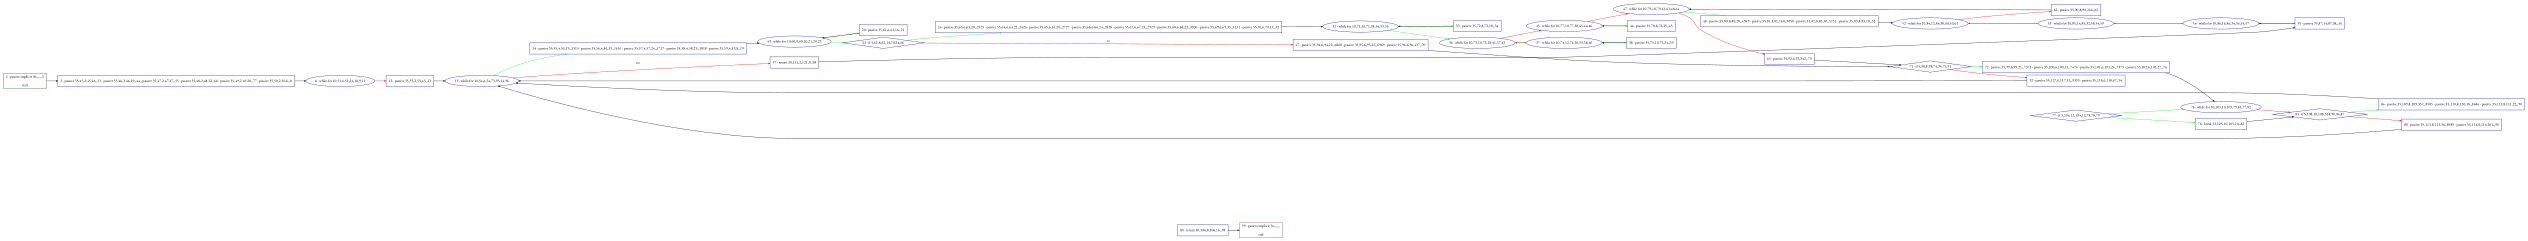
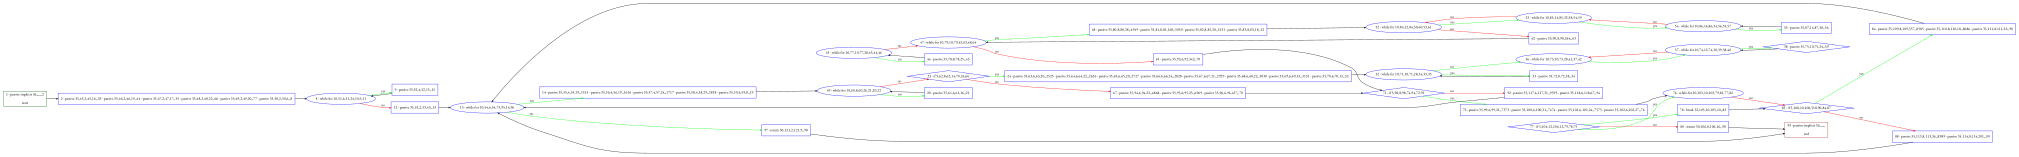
(1520, 35) -> none
(838, 42) -> (904, 83)
(1651, 43) -> (1806, 47)
(1556, 57) -> (1297, 141)
(641, 70) -> (634, 125)
none -> (415, 90)
none -> (1638, 127)
